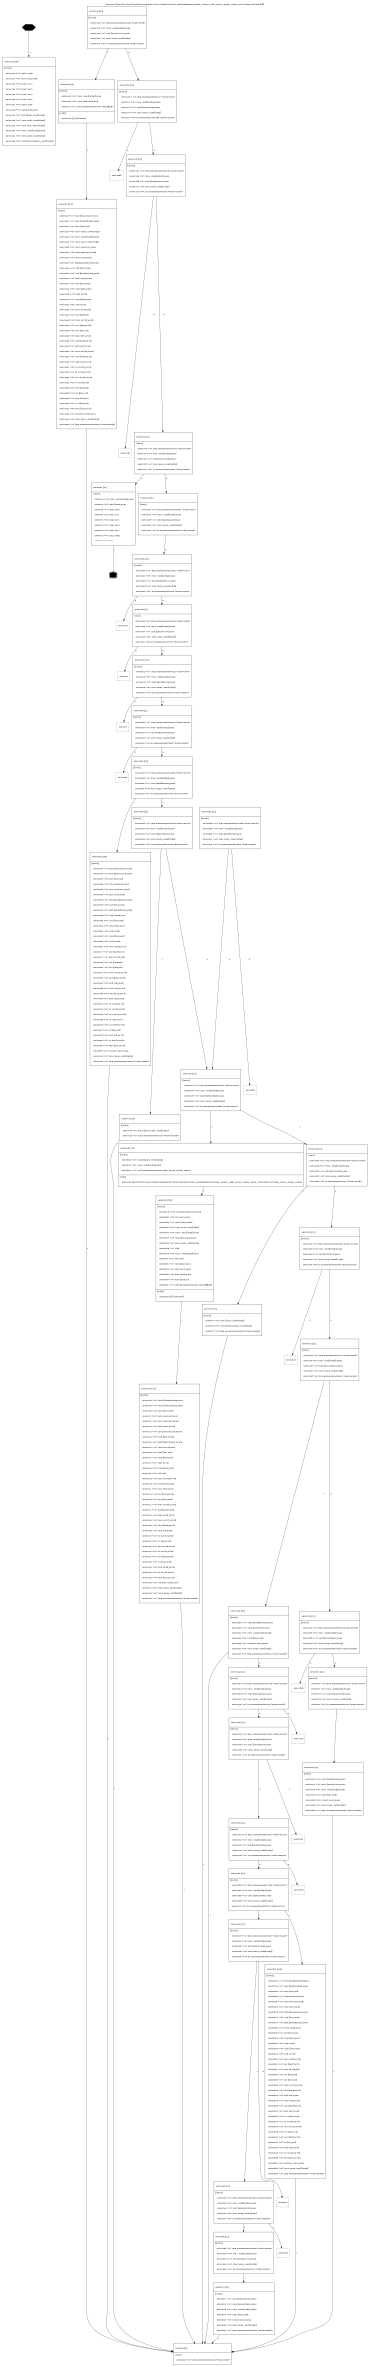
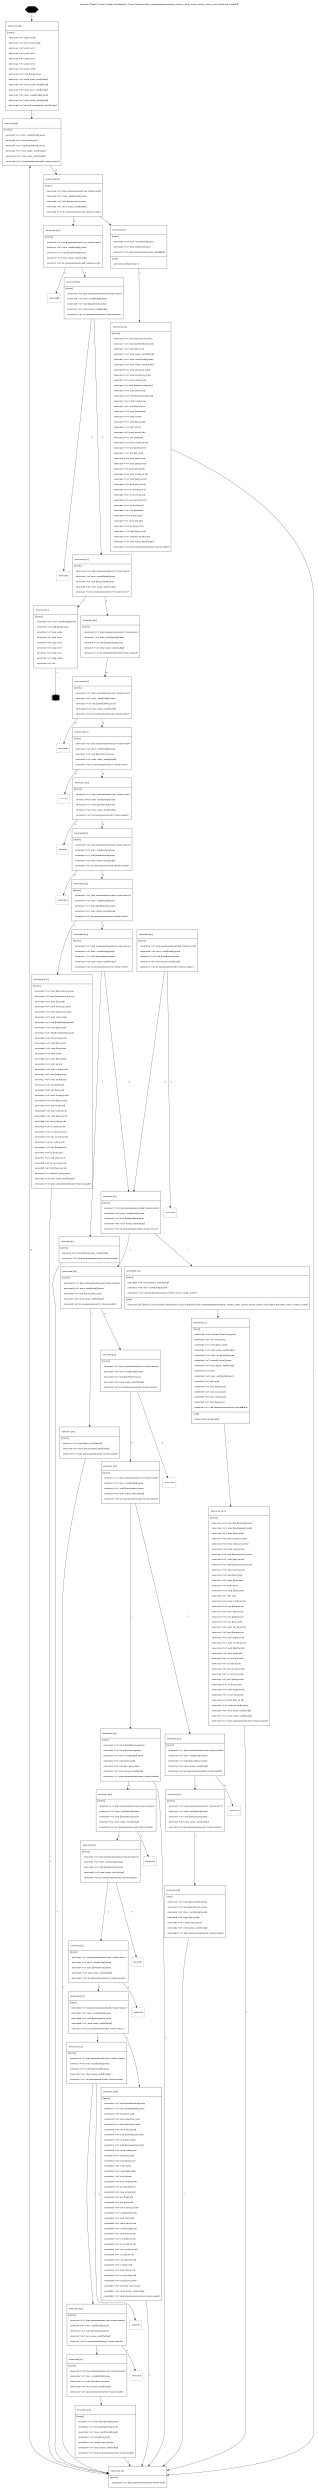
none -> (32, 142)
